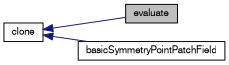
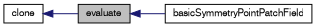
(70, 39) -> (153, 14)
